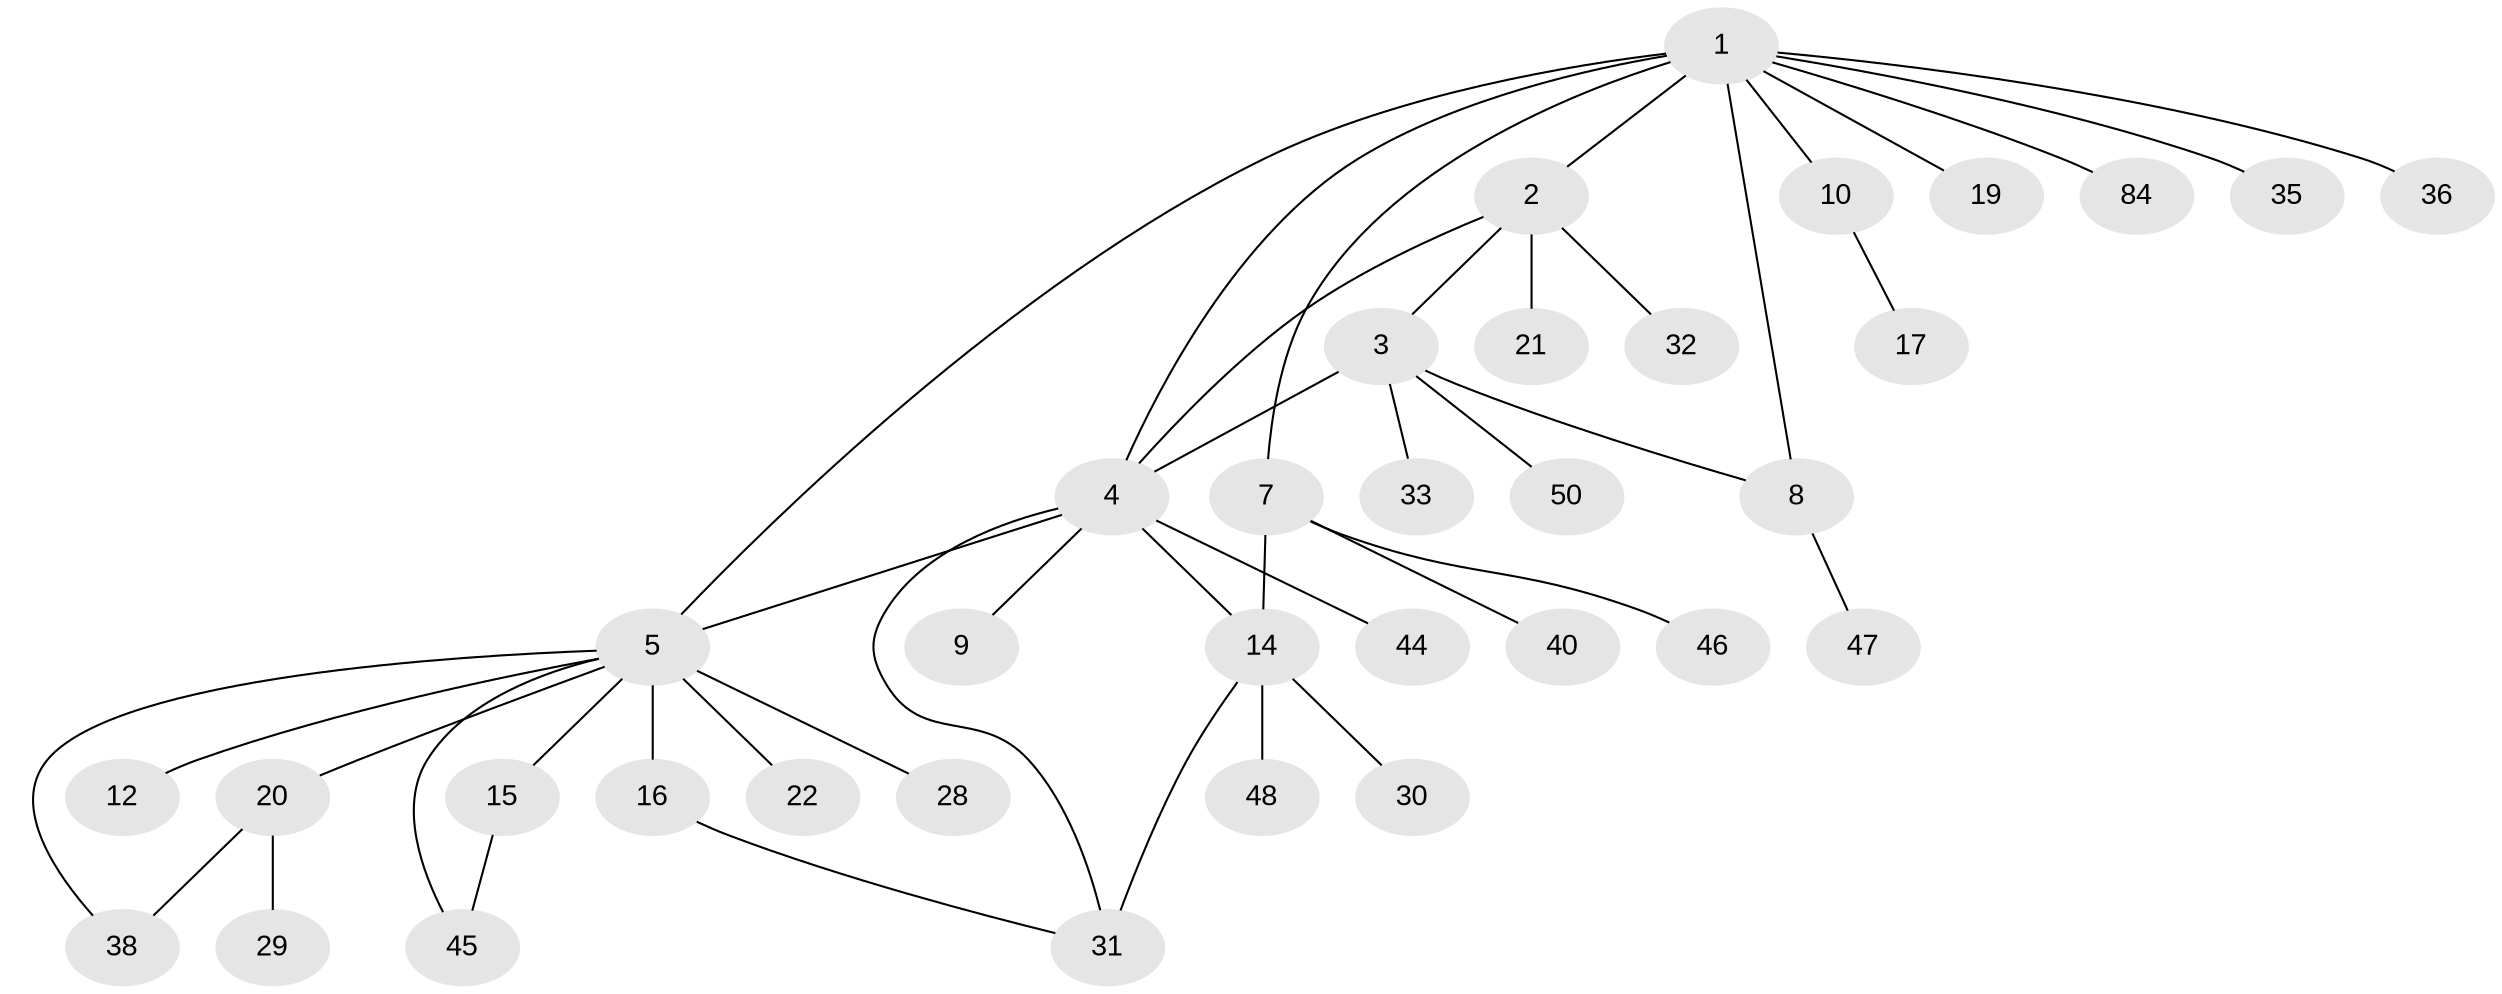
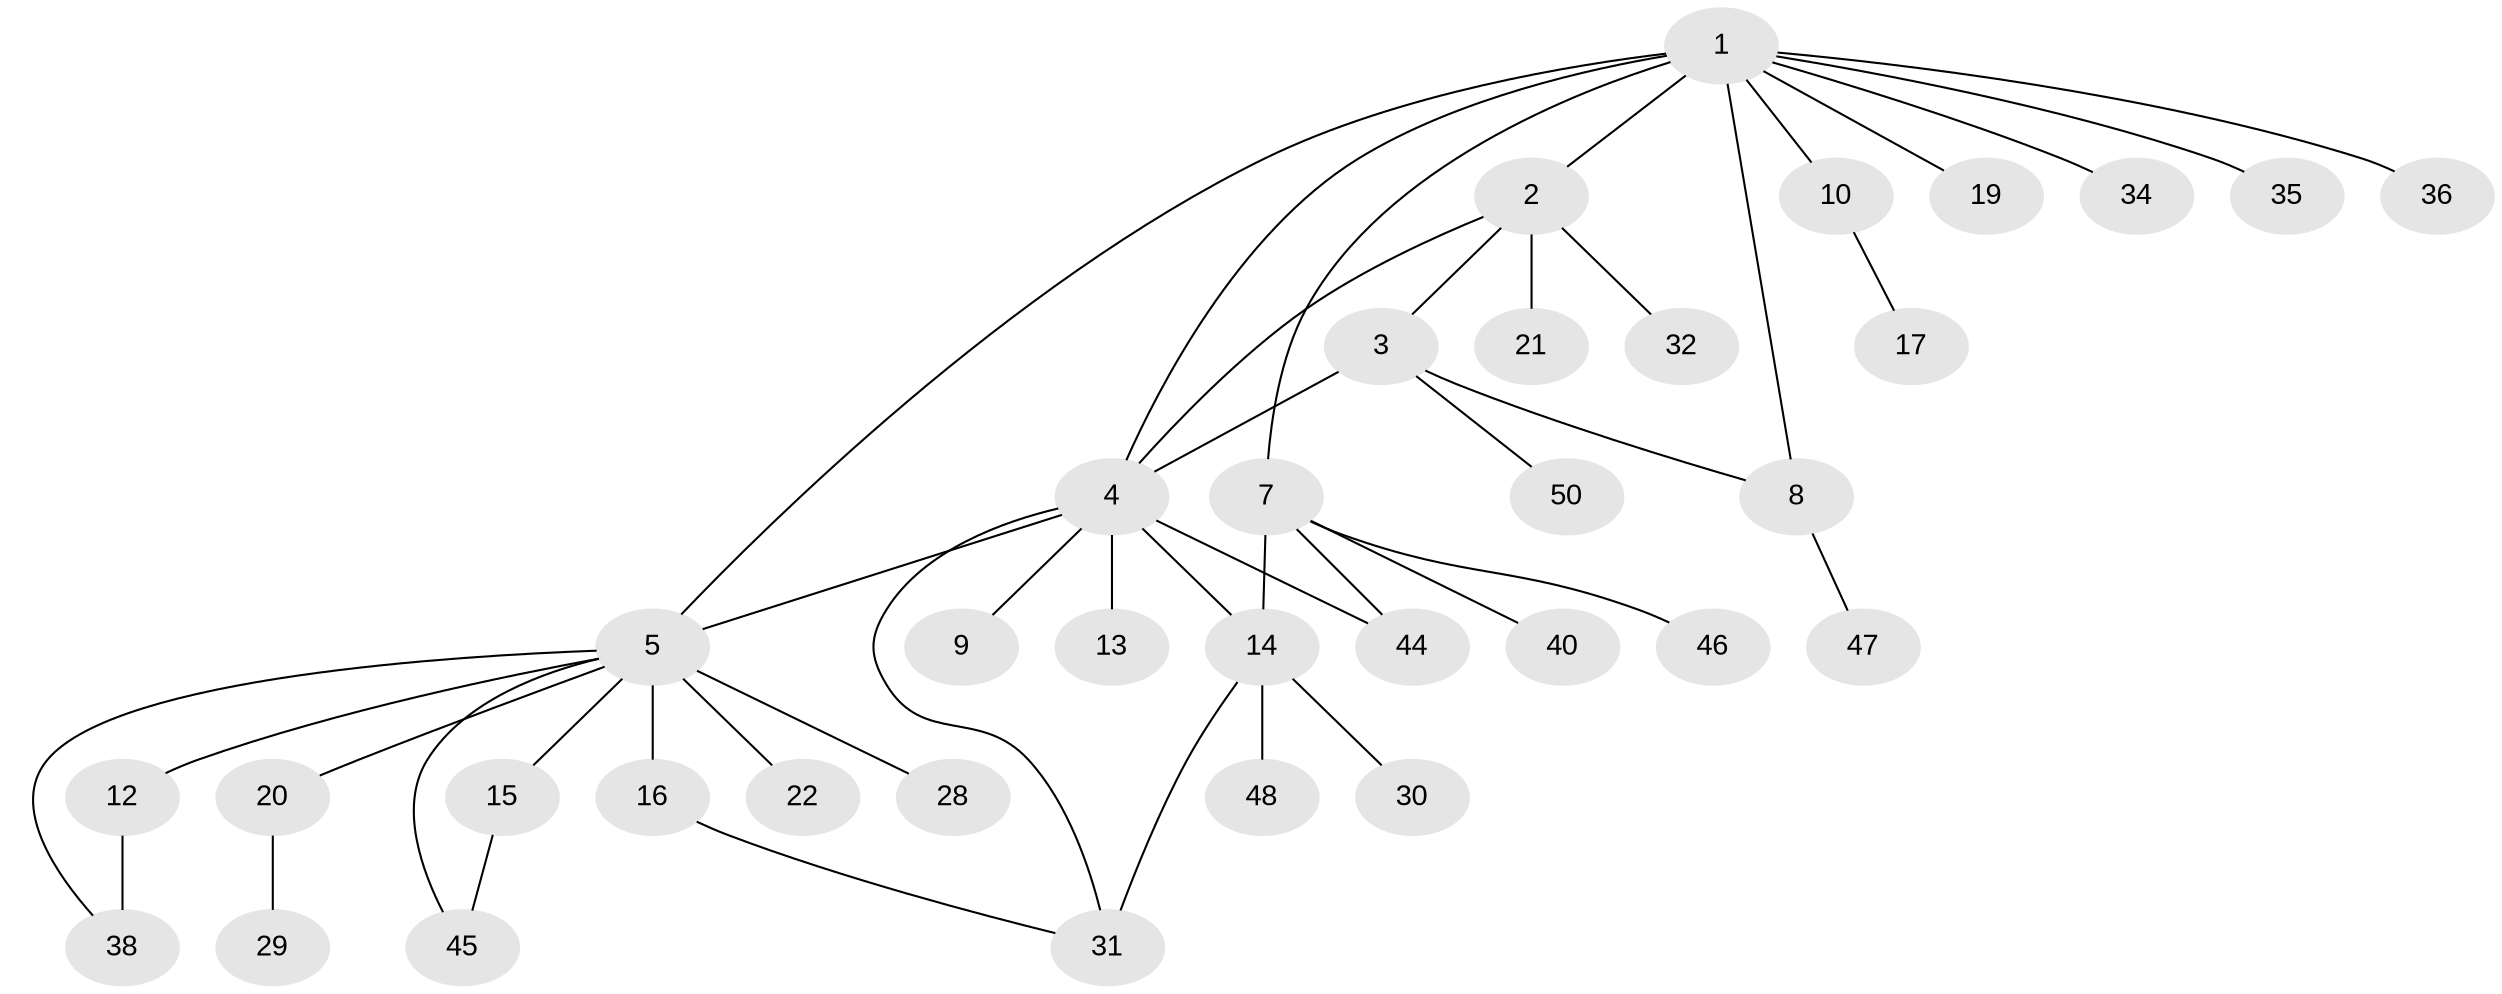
(2137, 196) -> (2137, 196)
(1417, 497) -> none
none -> (1340, 572)
none -> (1112, 647)
(198, 872) -> (122, 873)
